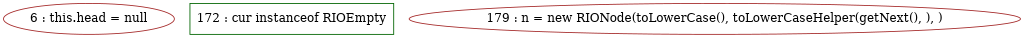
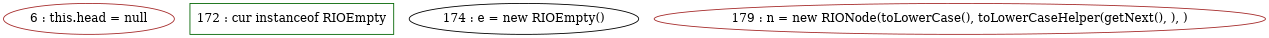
none -> (524, 19)
